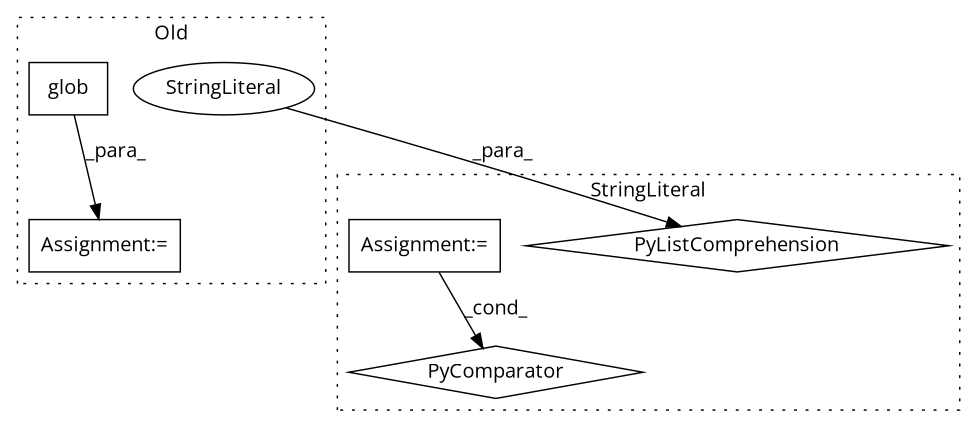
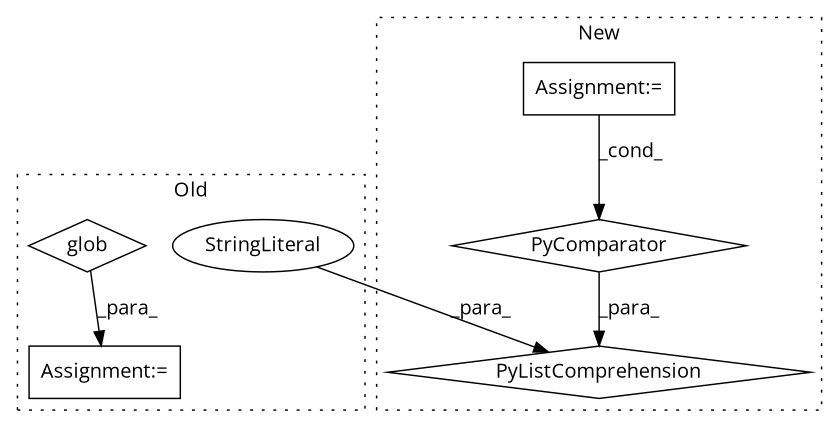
(68, 89) -> (87, 246)
(649, 191) -> (599, 34)
none -> (599, 302)
